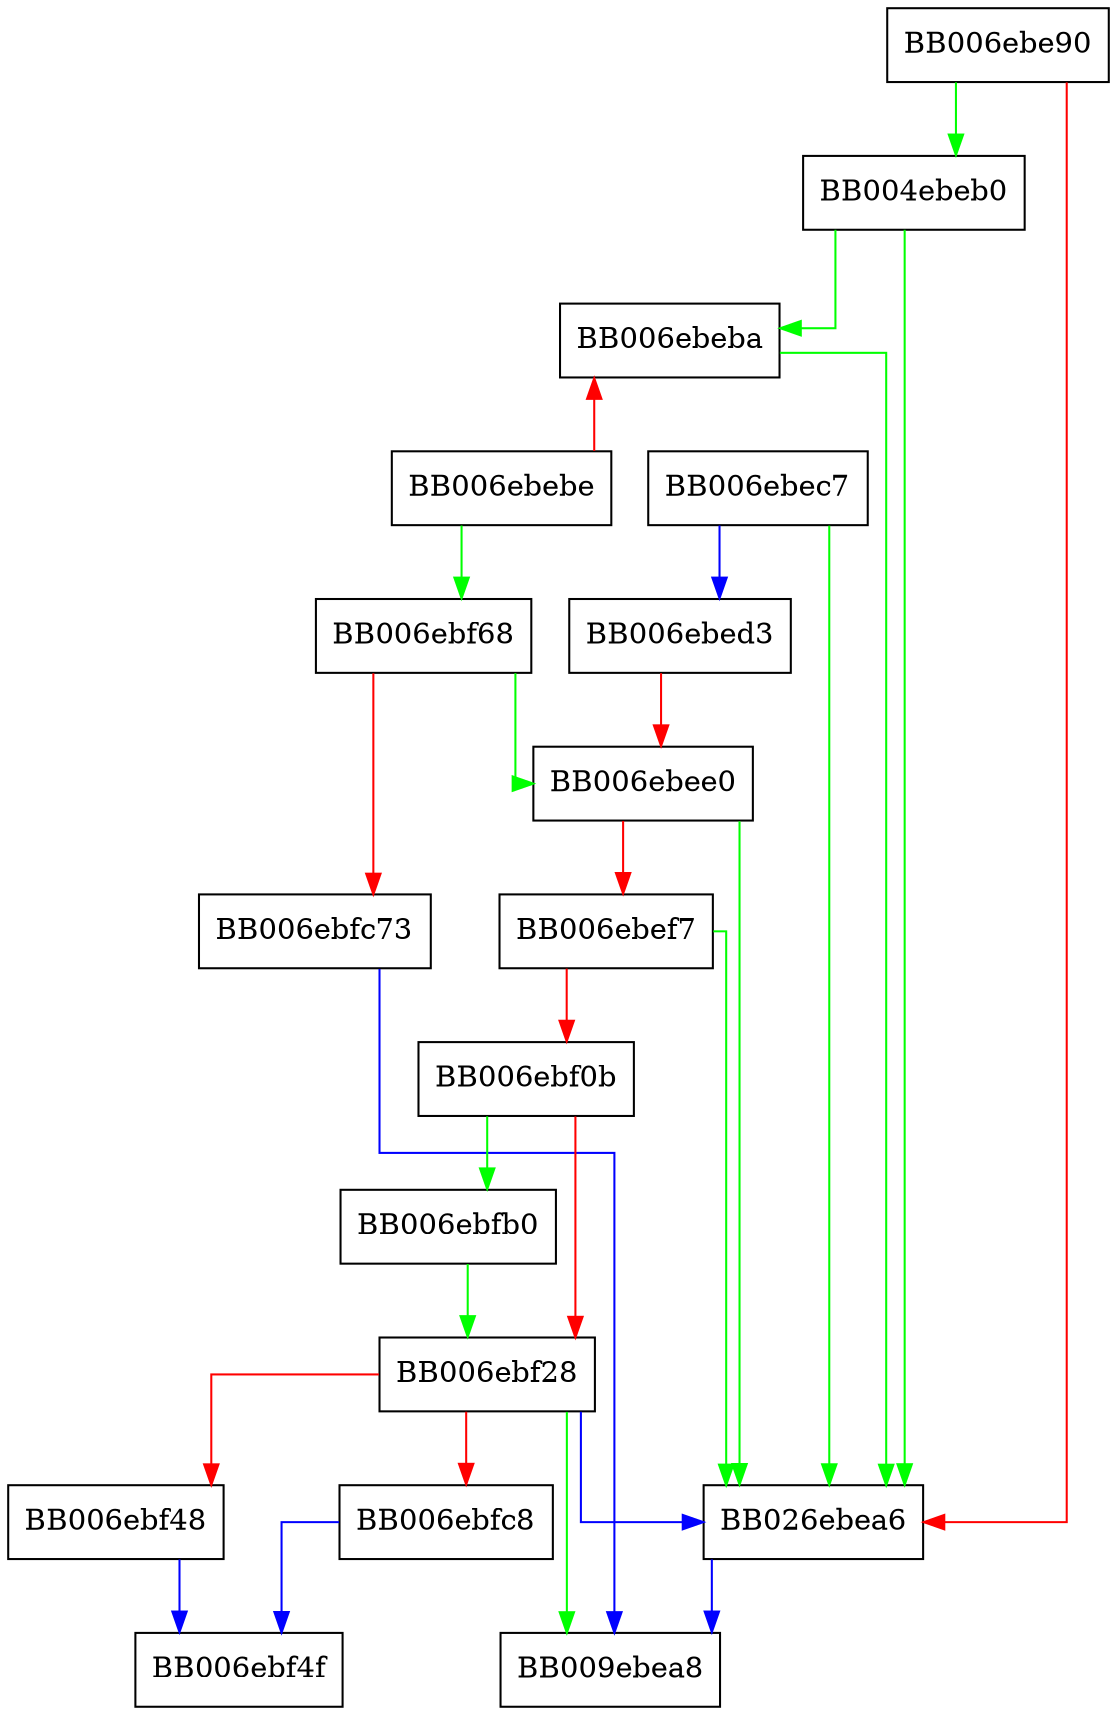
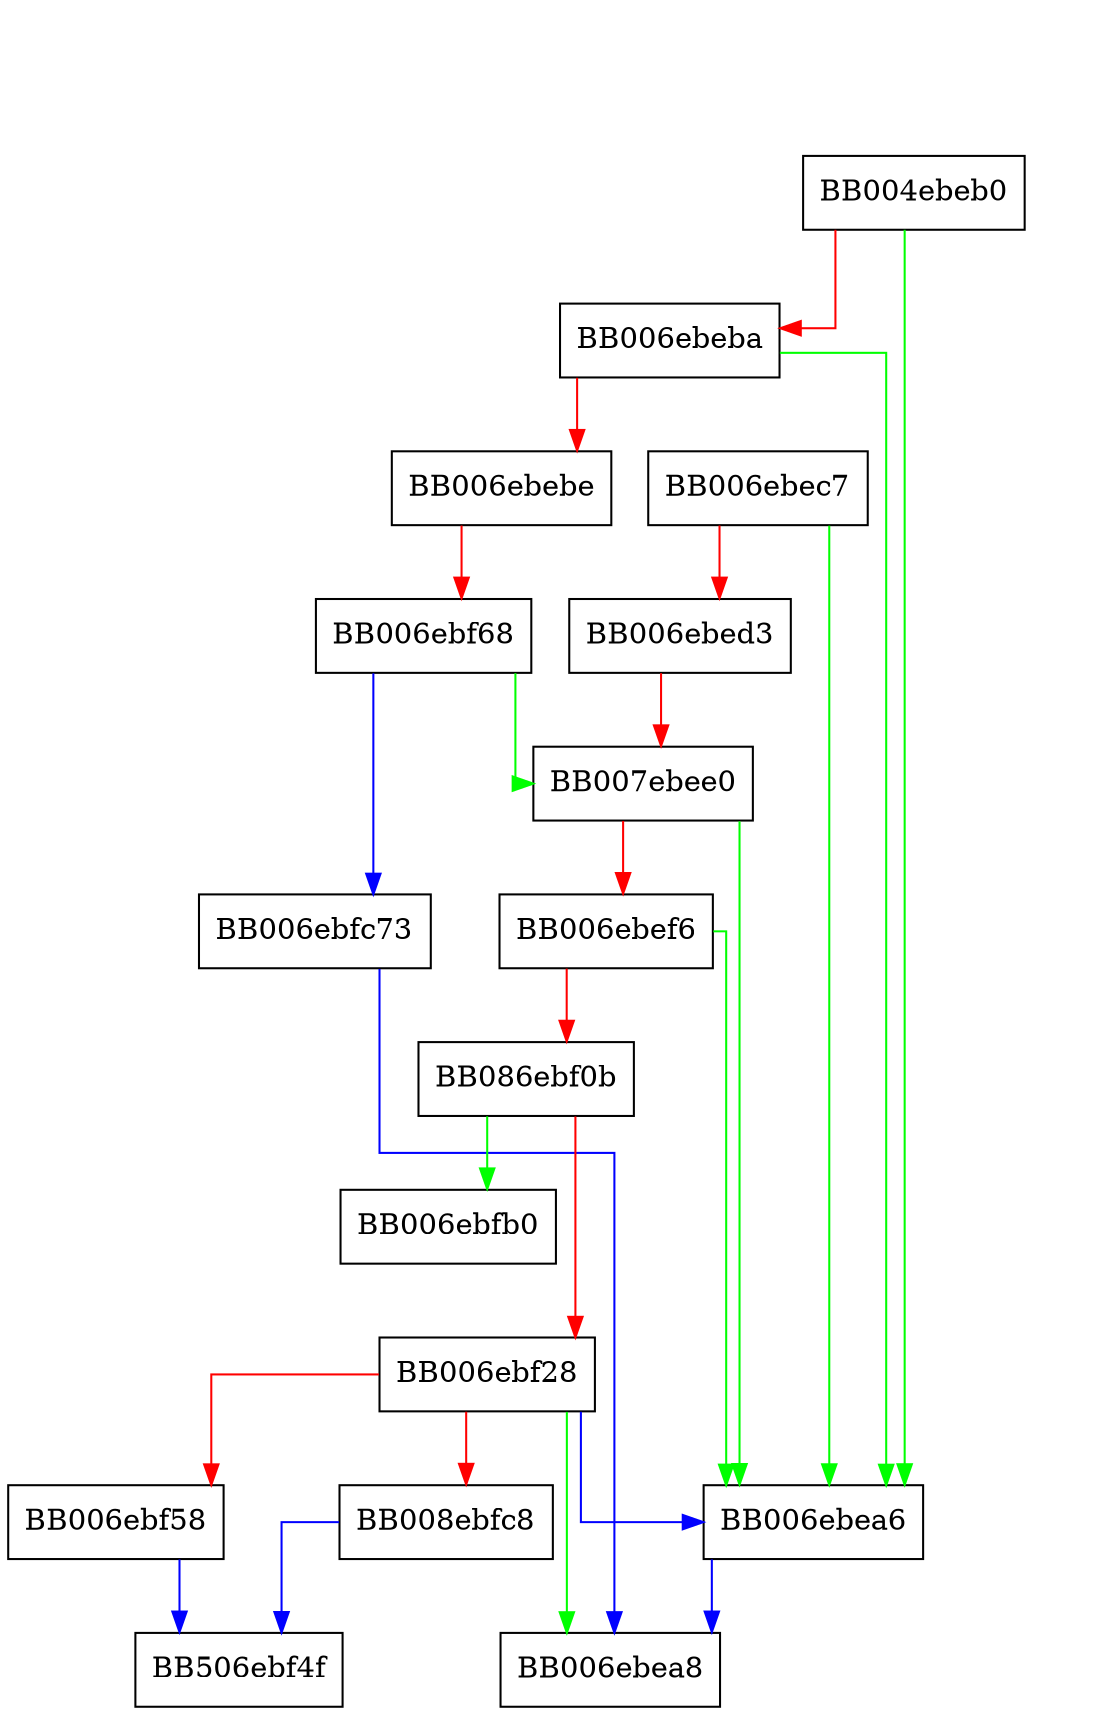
(998, 45) -> none
(835, 296) -> (835, 296)
(594, 425) -> (577, 404)
(462, 552) -> (462, 552)
(720, 552) -> (720, 552)
(373, 774) -> (373, 774)
(643, 784) -> (643, 784)
(606, 931) -> (606, 931)
(526, 1079) -> (526, 1079)
(468, 1290) -> none
(116, 1522) -> (116, 1522)
(446, 1522) -> (446, 1522)
(813, 1522) -> (813, 1522)
(239, 1670) -> (239, 1670)
(610, 1670) -> (610, 1670)
